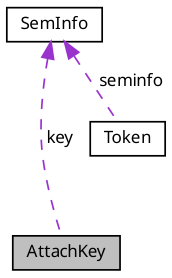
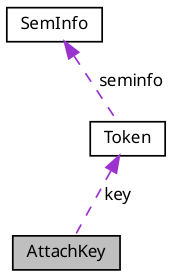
(42, 148) -> (93, 204)
